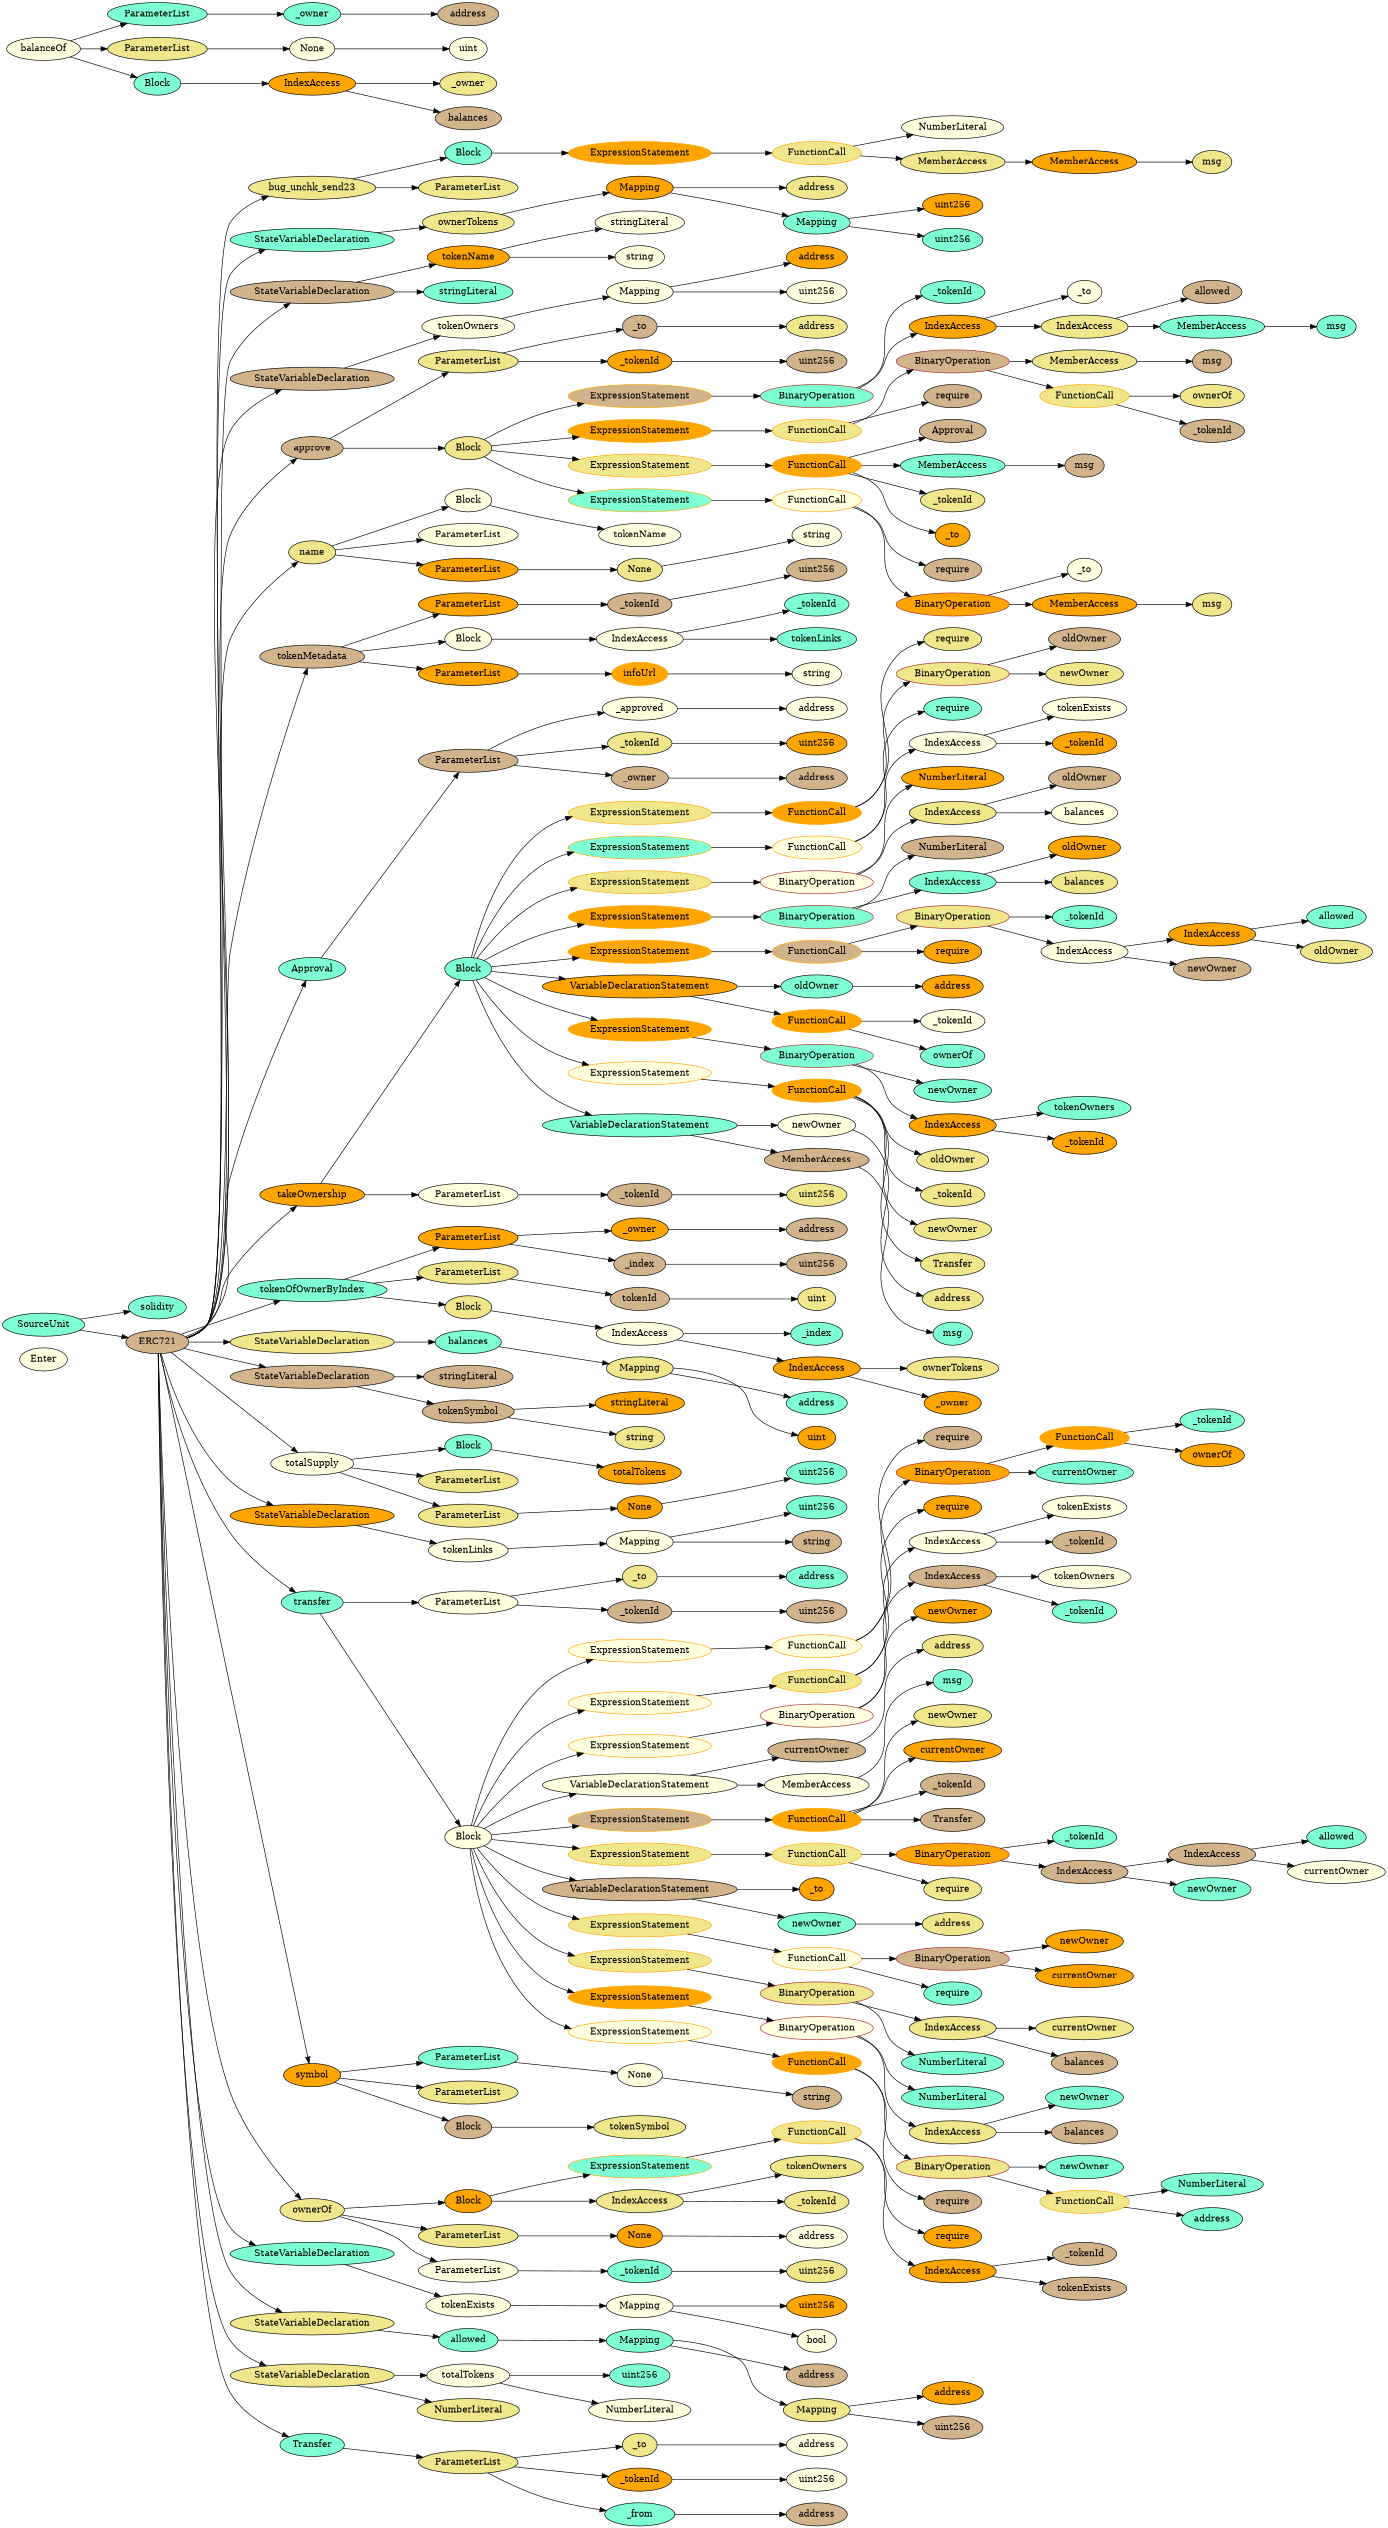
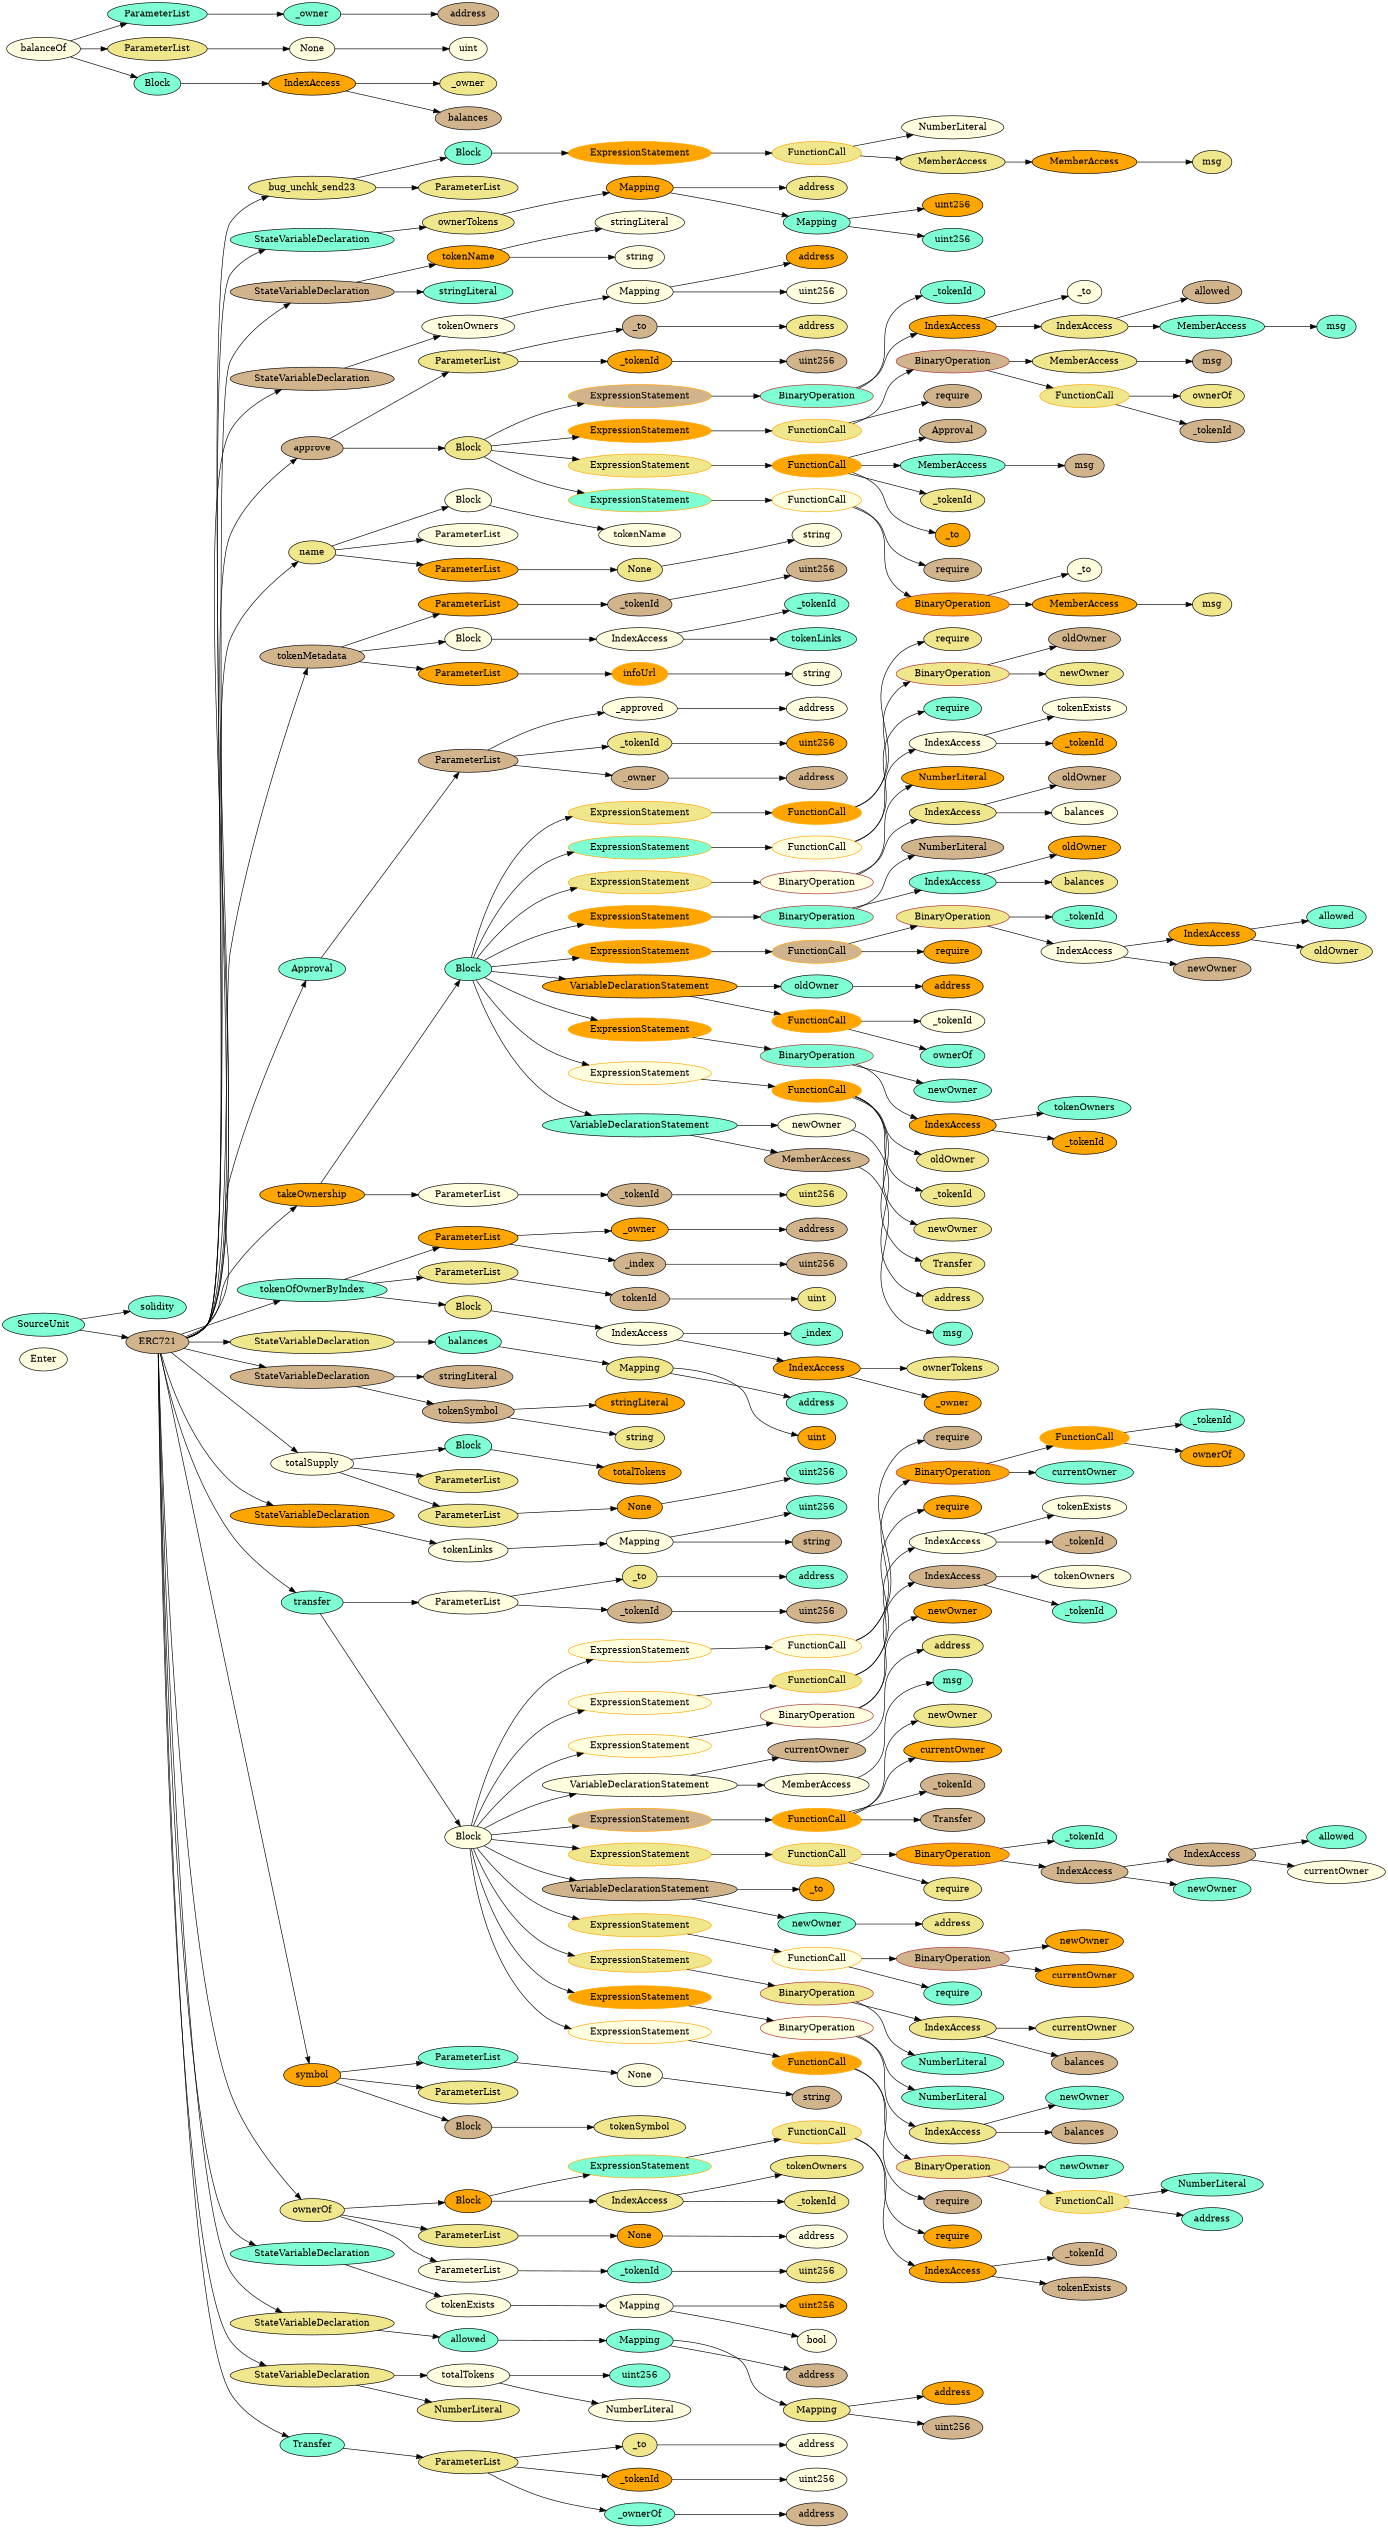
(640, 2514) -> (640, 2514)
